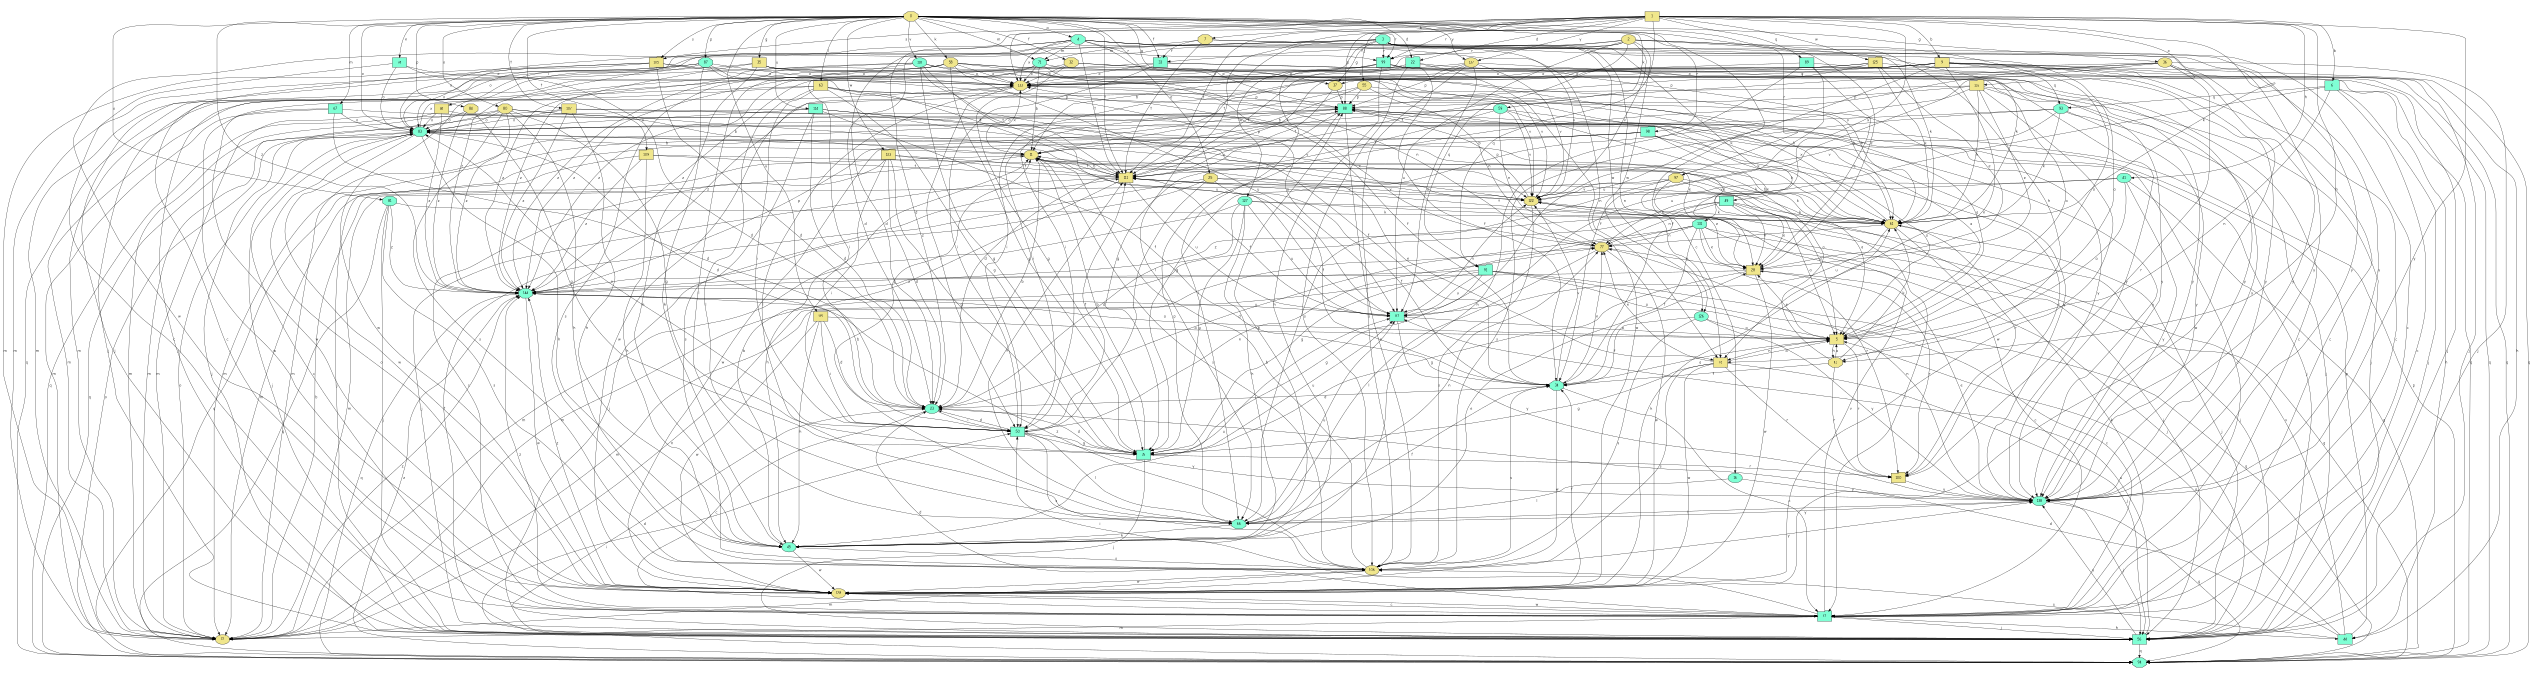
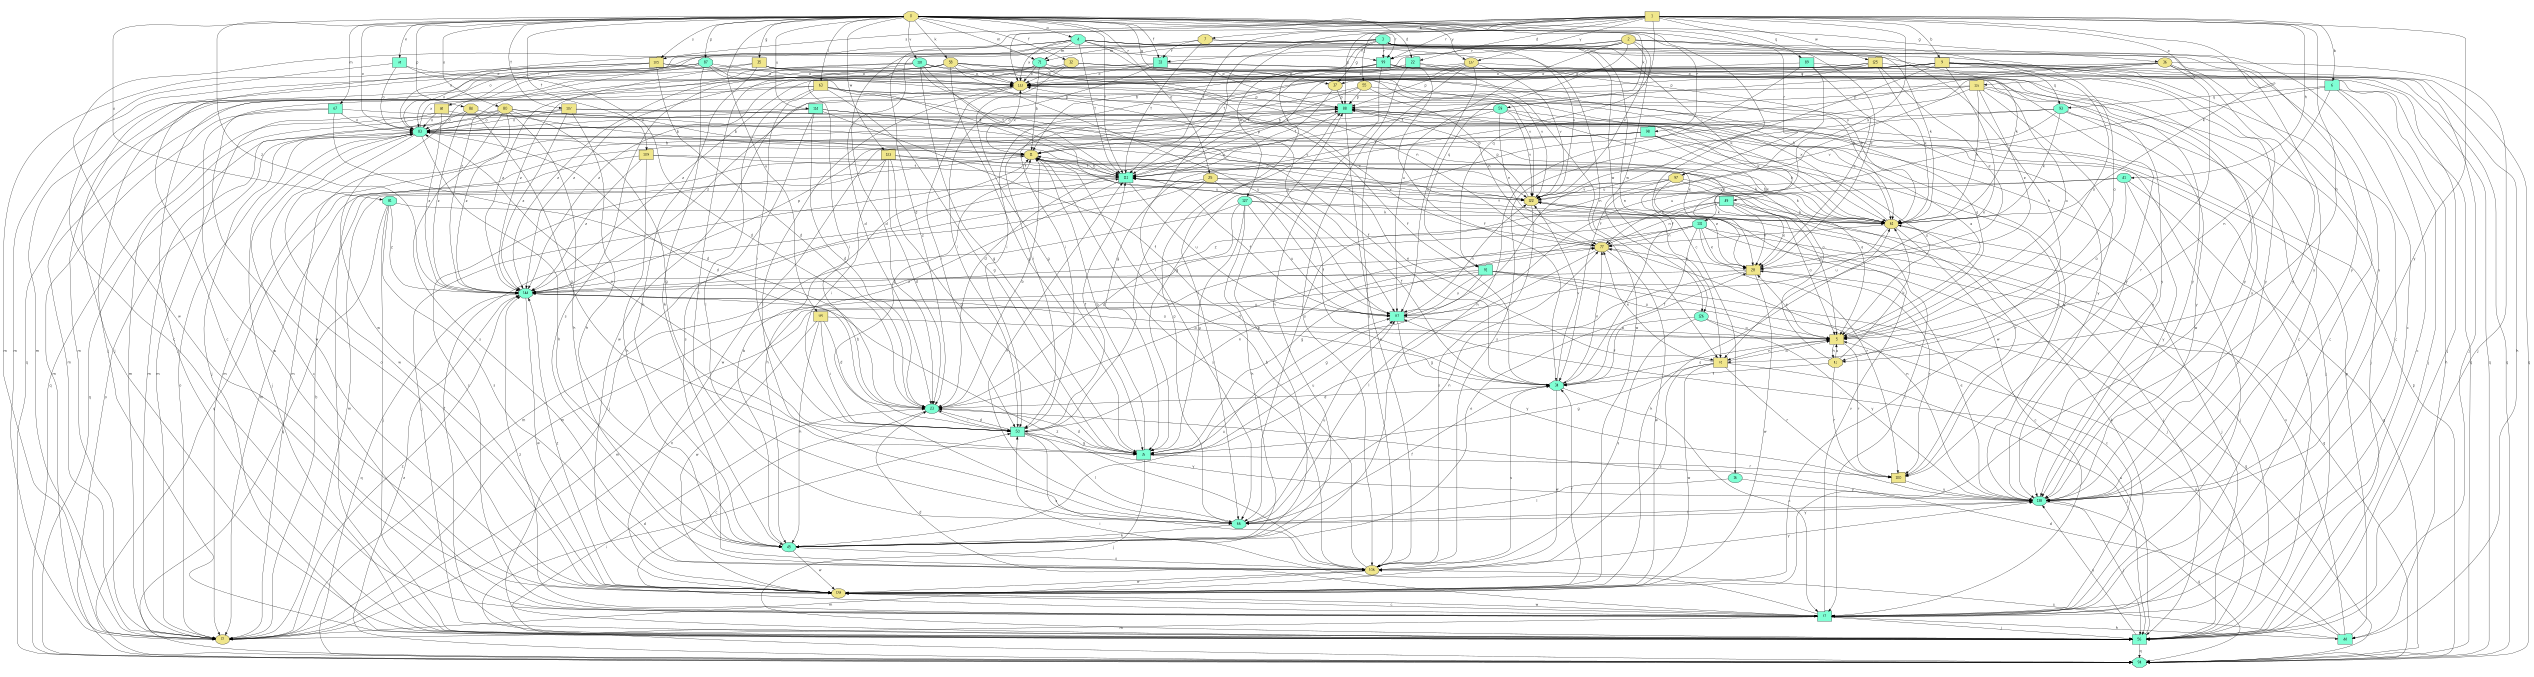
none -> (790, 144)
(1126, 178) -> (1126, 178)
